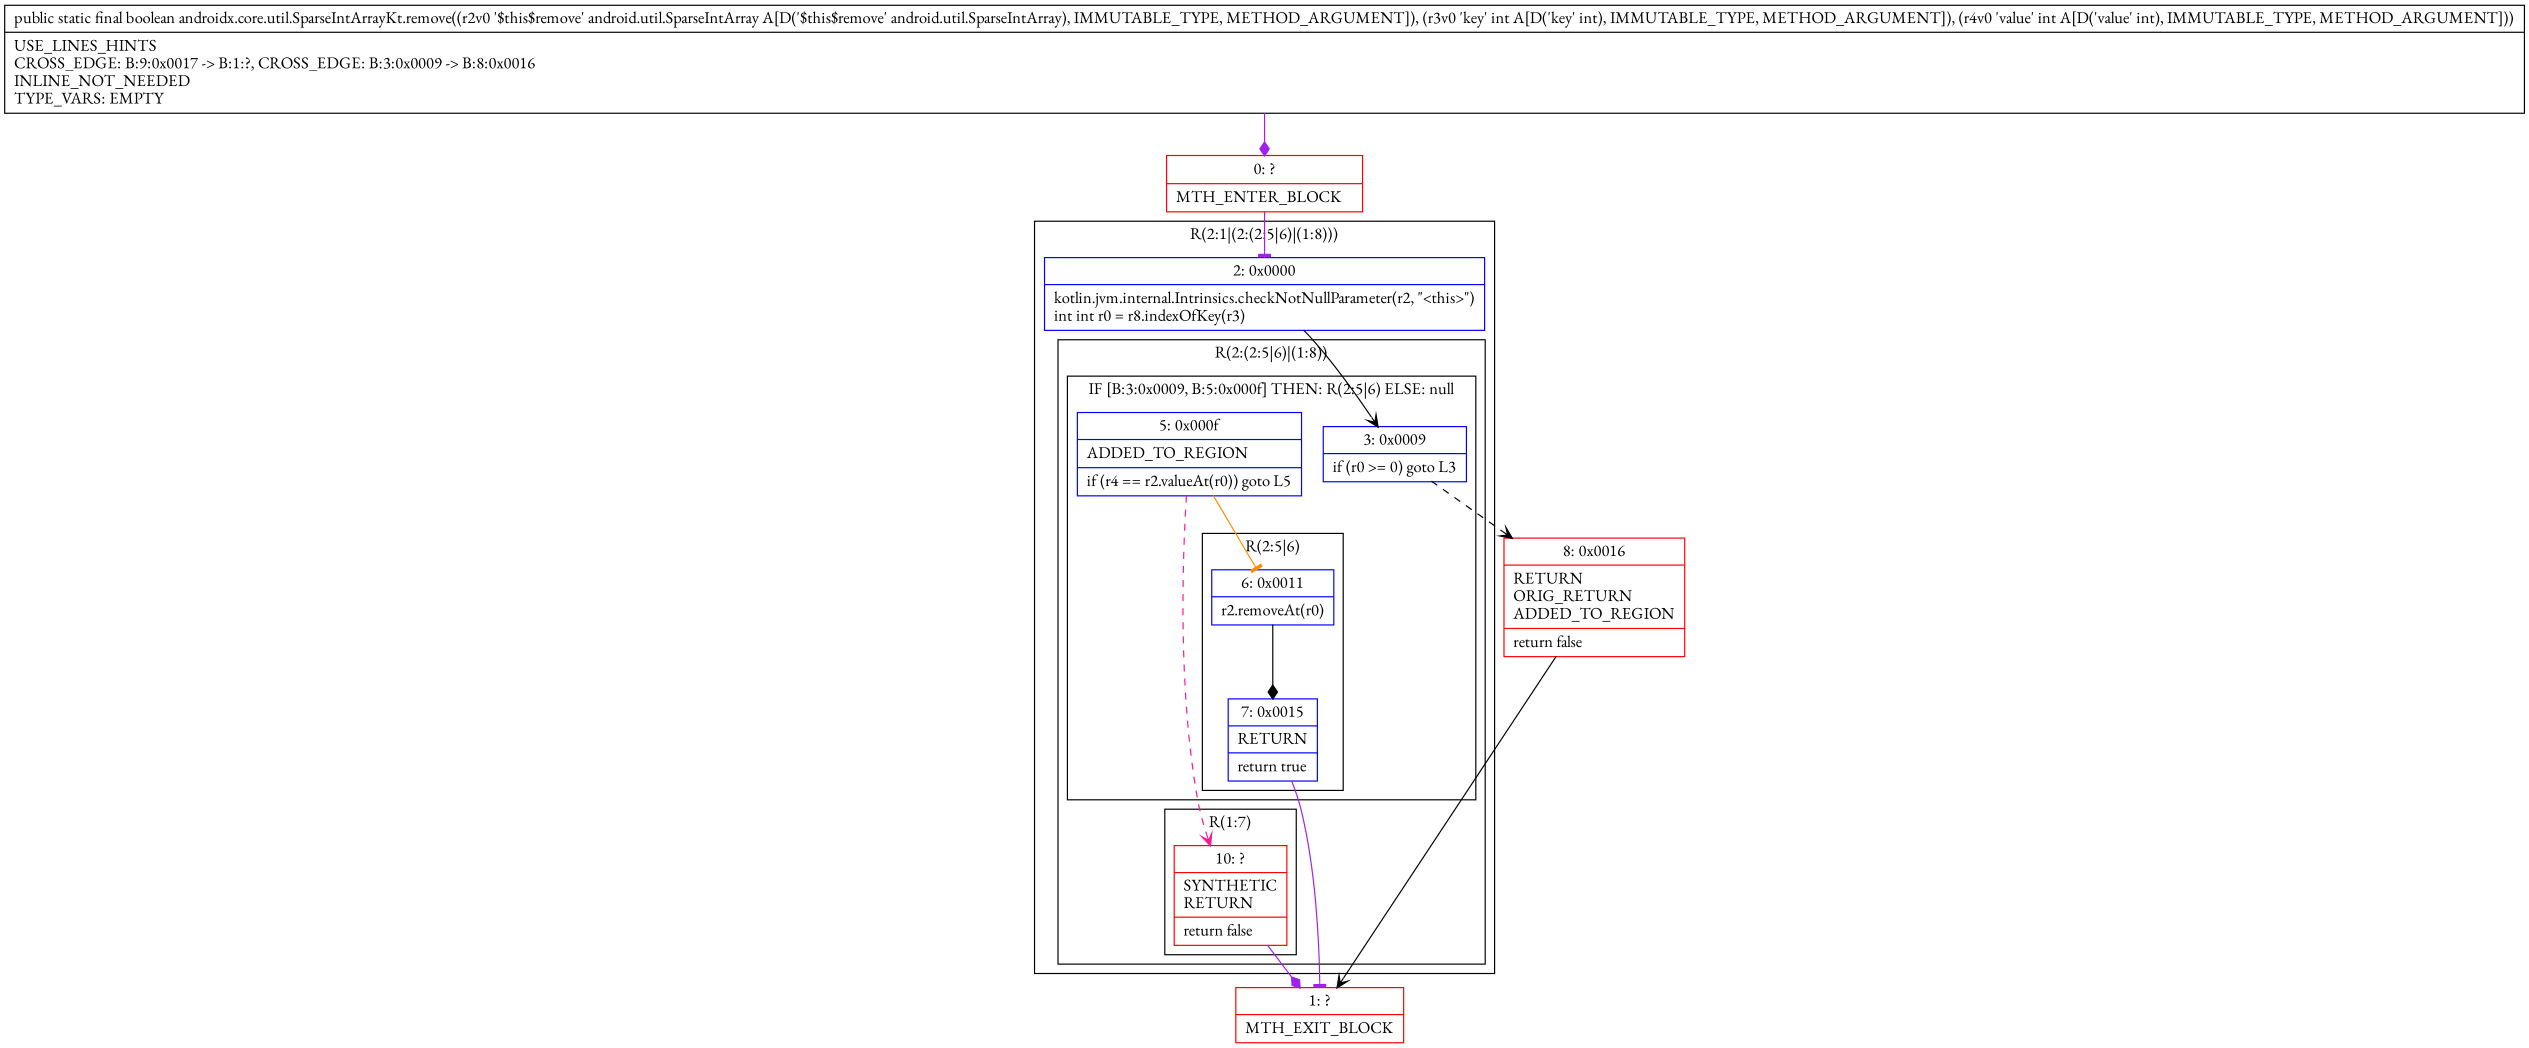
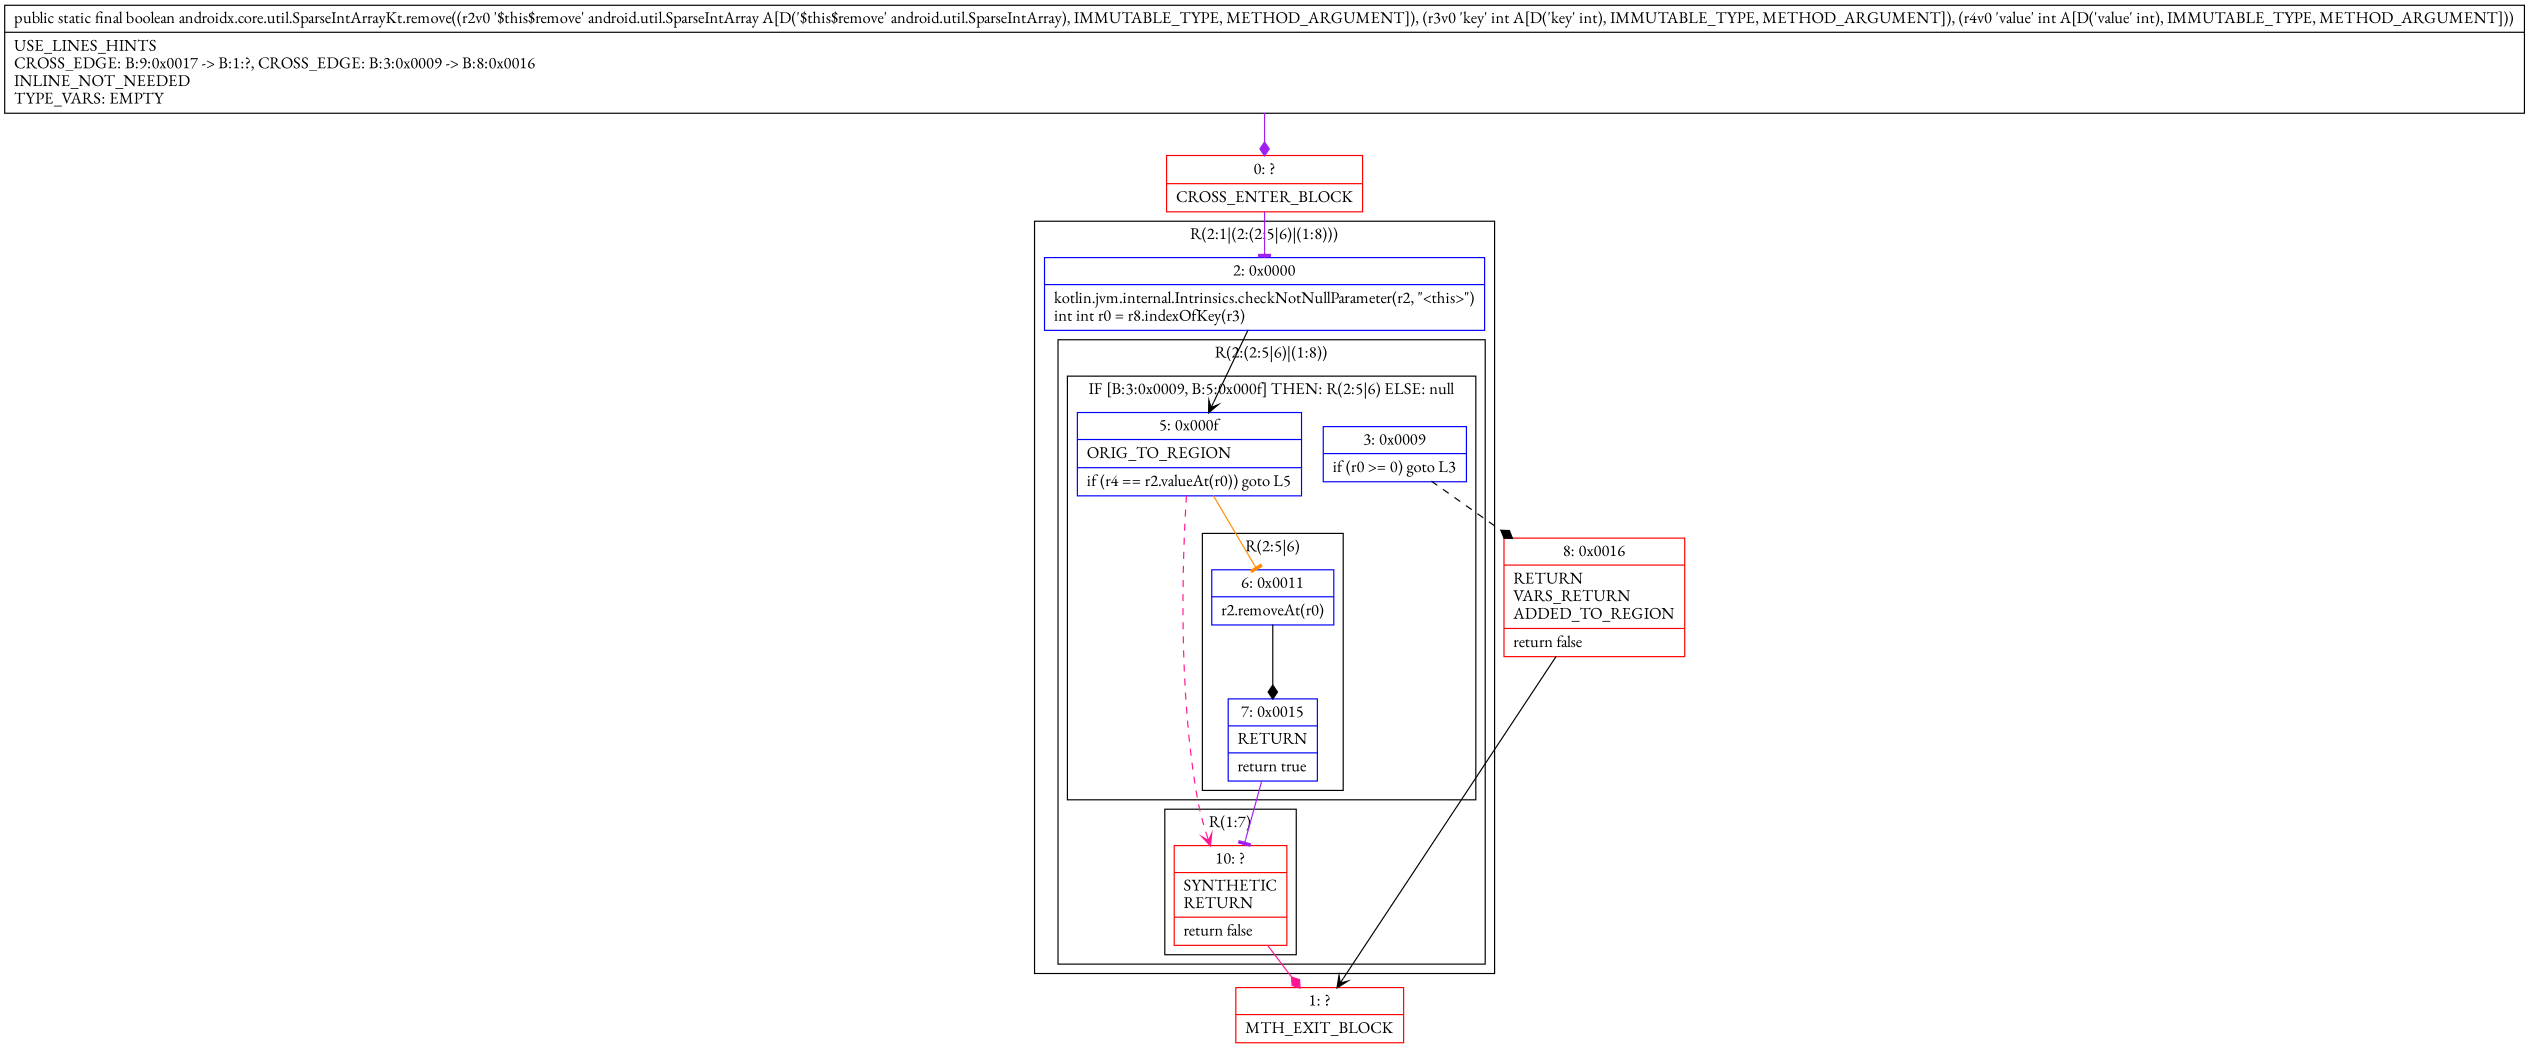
(1259, 197) -> (1265, 197)
(1336, 368) -> (1231, 366)
(1168, 453) -> (1160, 453)
(1467, 506) -> (1467, 506)
(1573, 596) -> (1572, 596)
(1313, 880) -> (1252, 818)
(1279, 961) -> (1279, 961)
